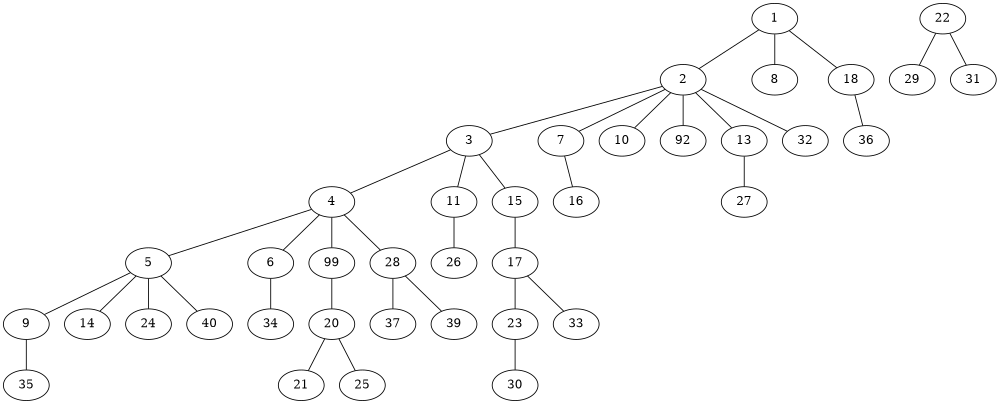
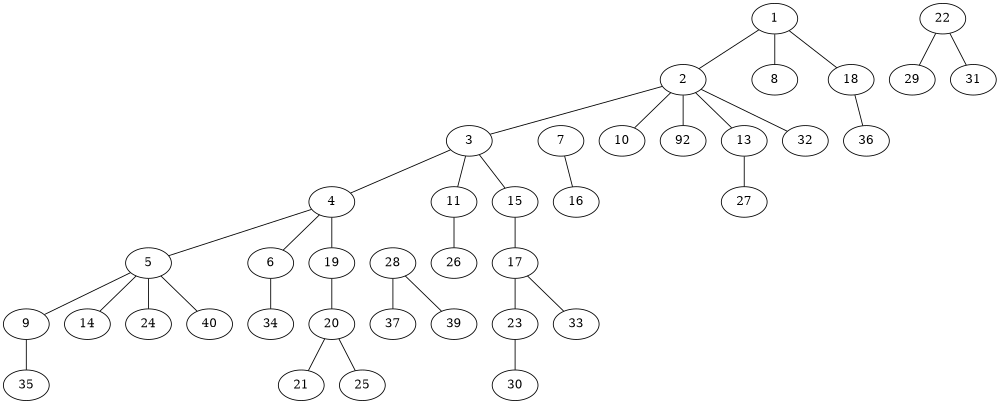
(622, 110) -> none
(362, 232) -> none
(332, 263) -> (332, 263)
